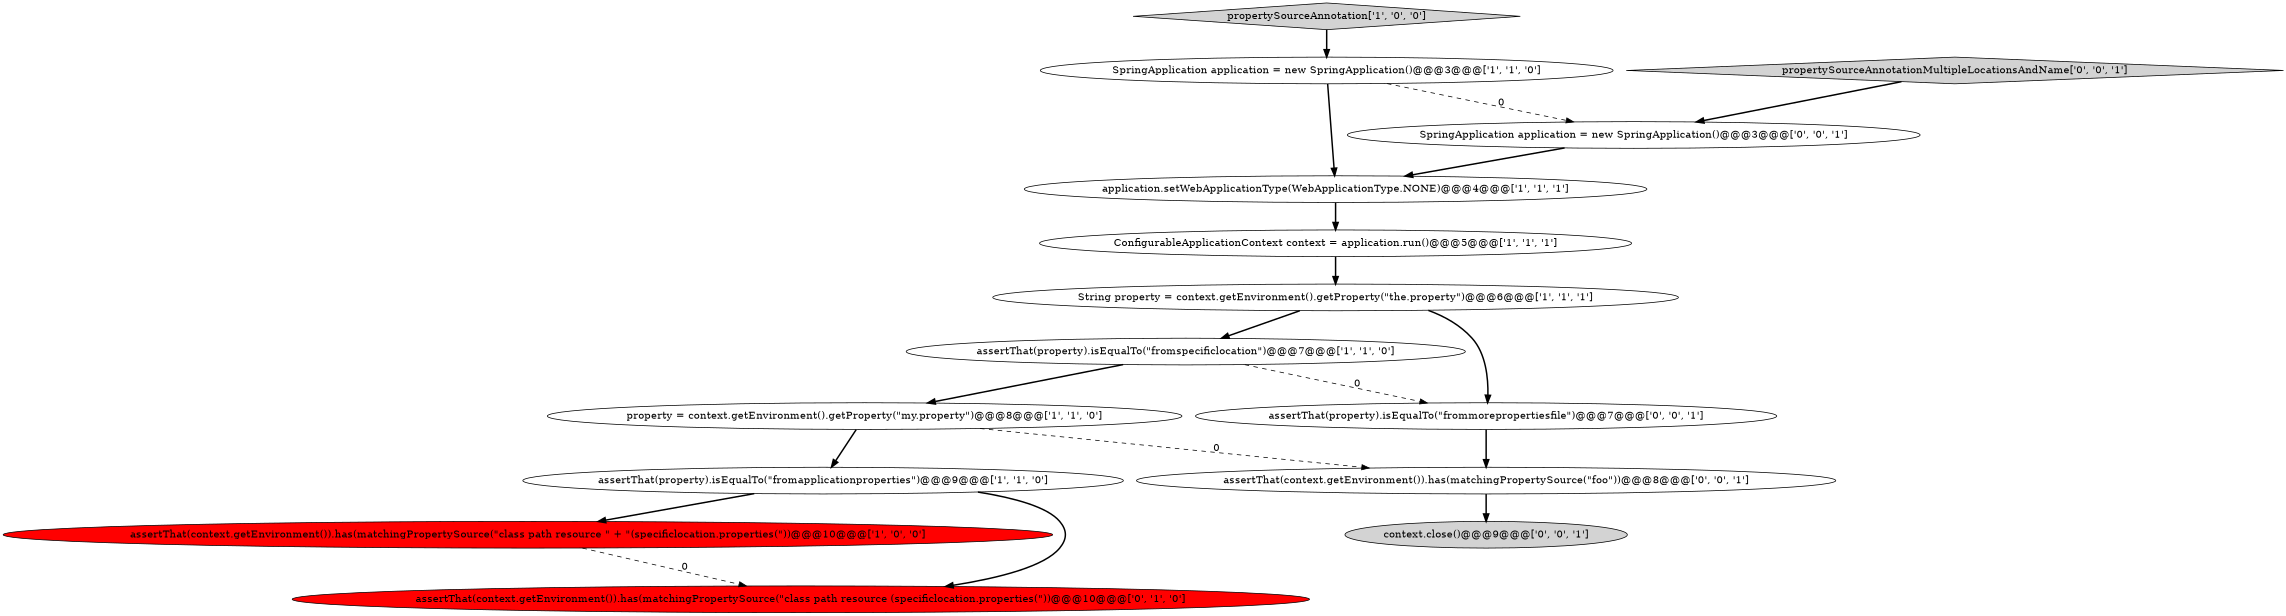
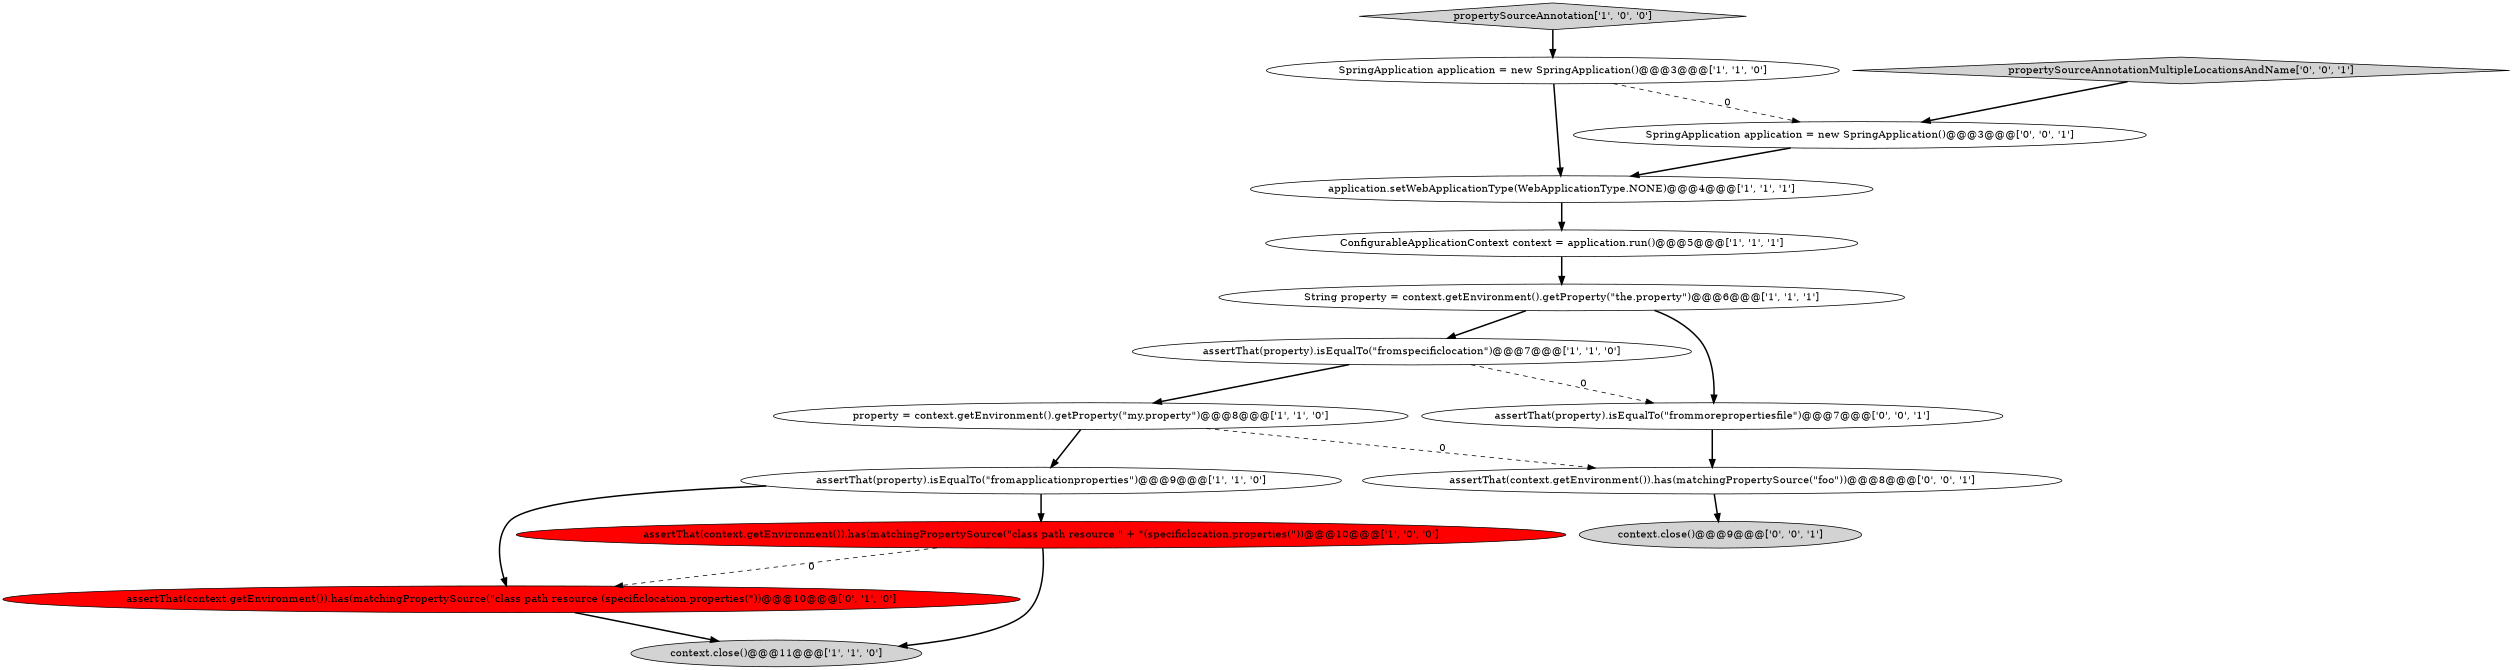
none -> (776, 653)
